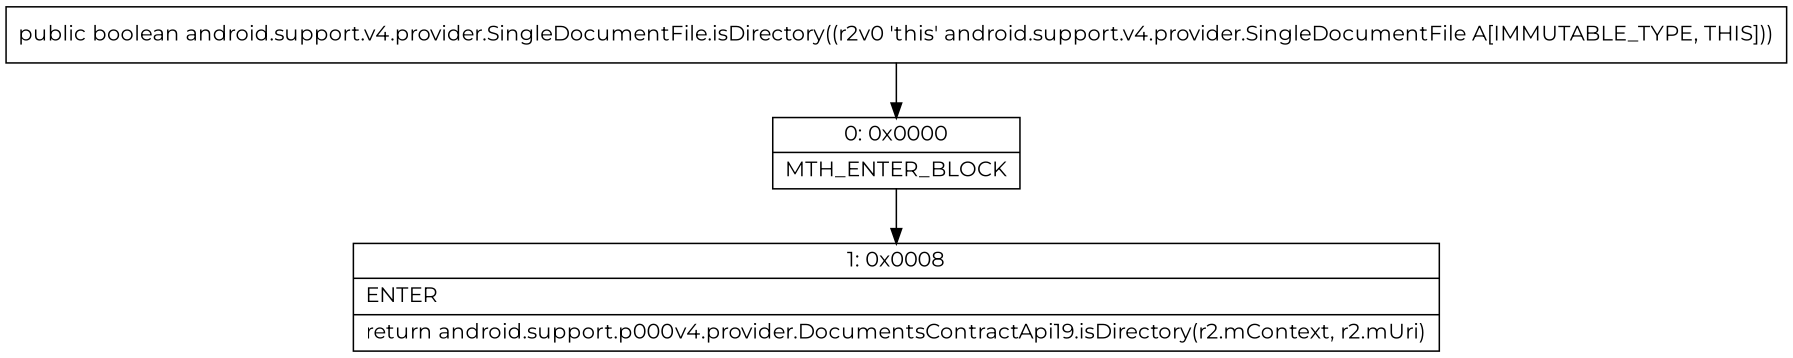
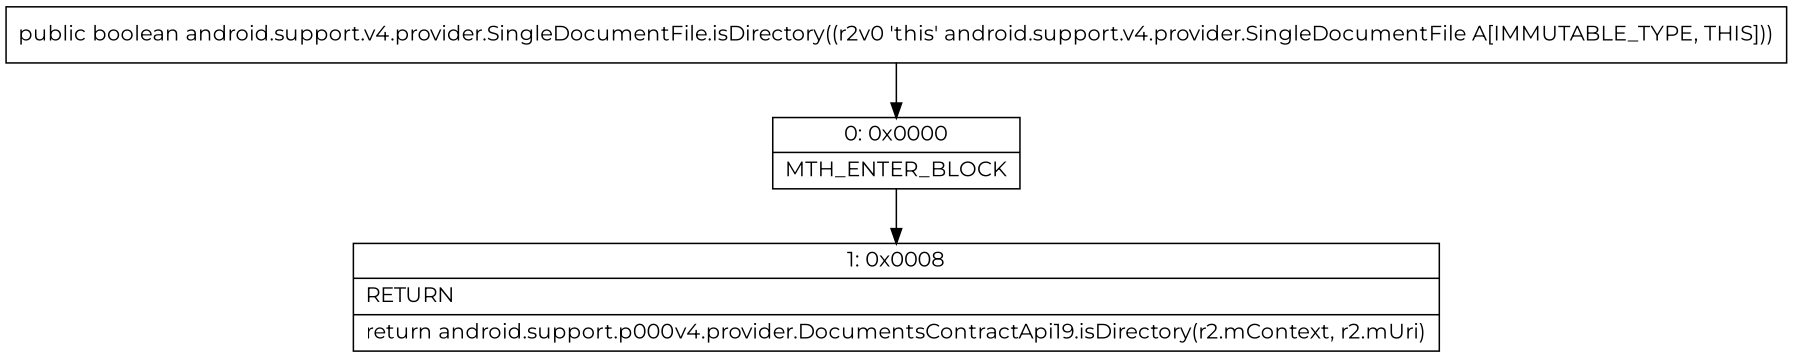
(402, 296) -> (410, 296)
